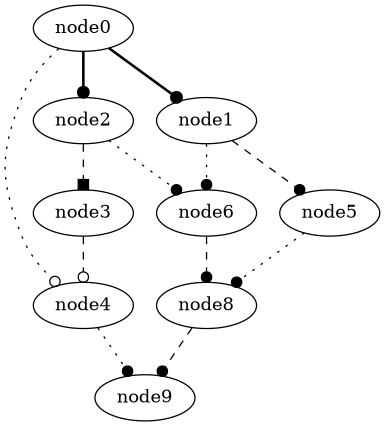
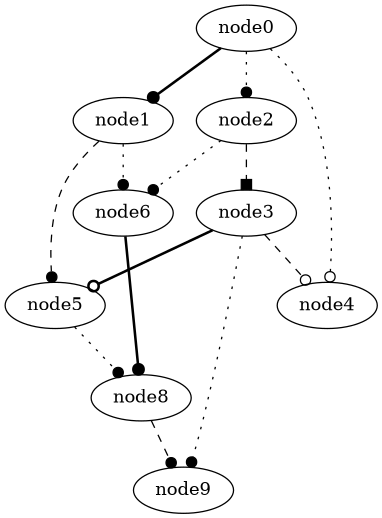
(83, 69) -> (246, 69)
(207, 254) -> (132, 300)
none -> (155, 257)
(111, 347) -> (220, 347)
